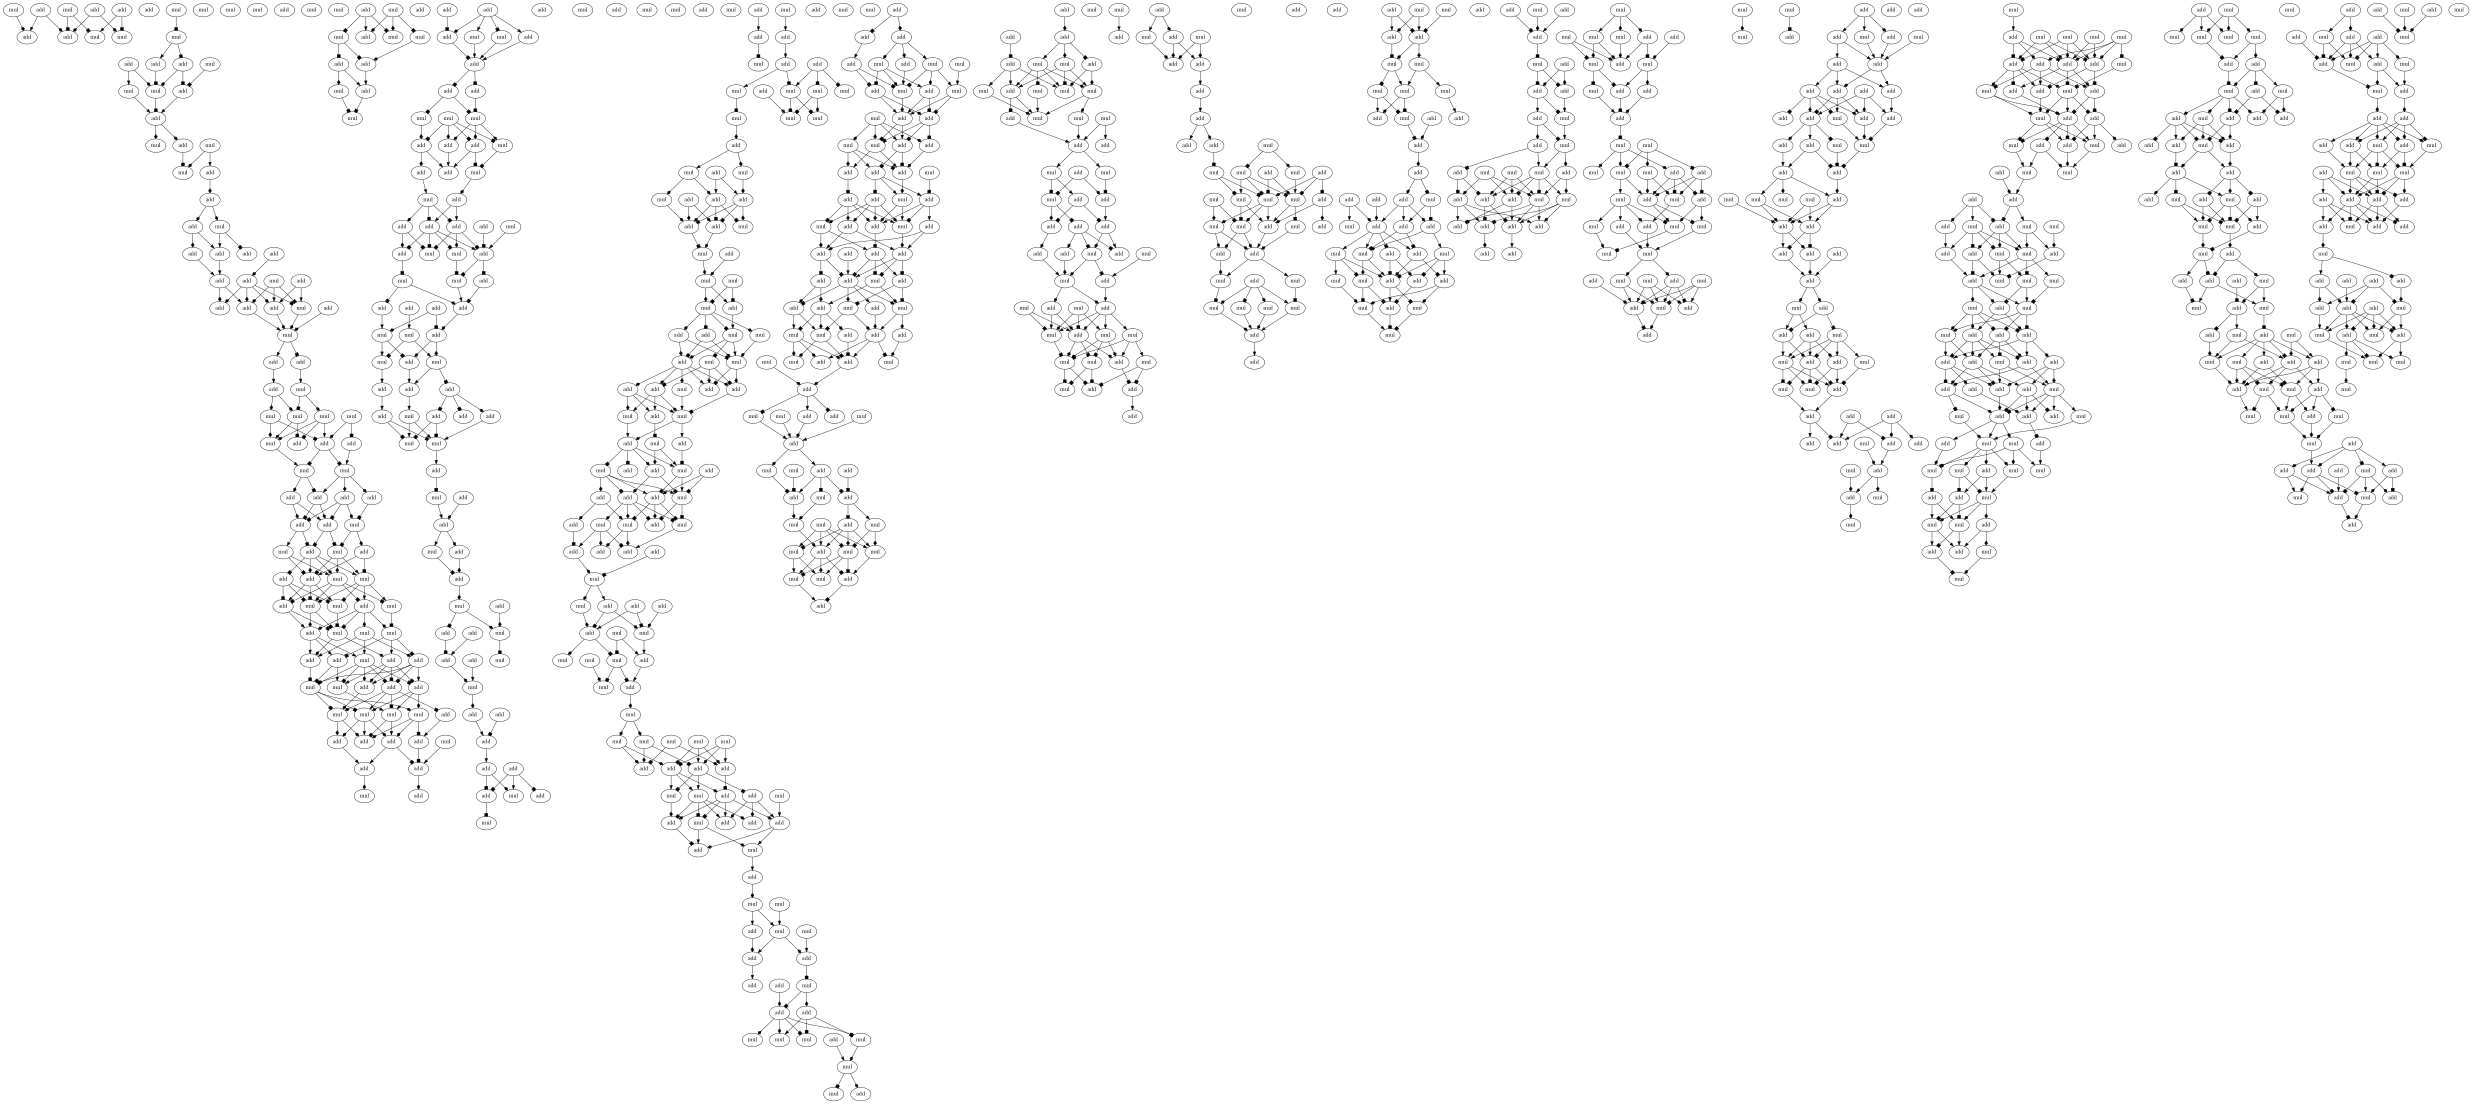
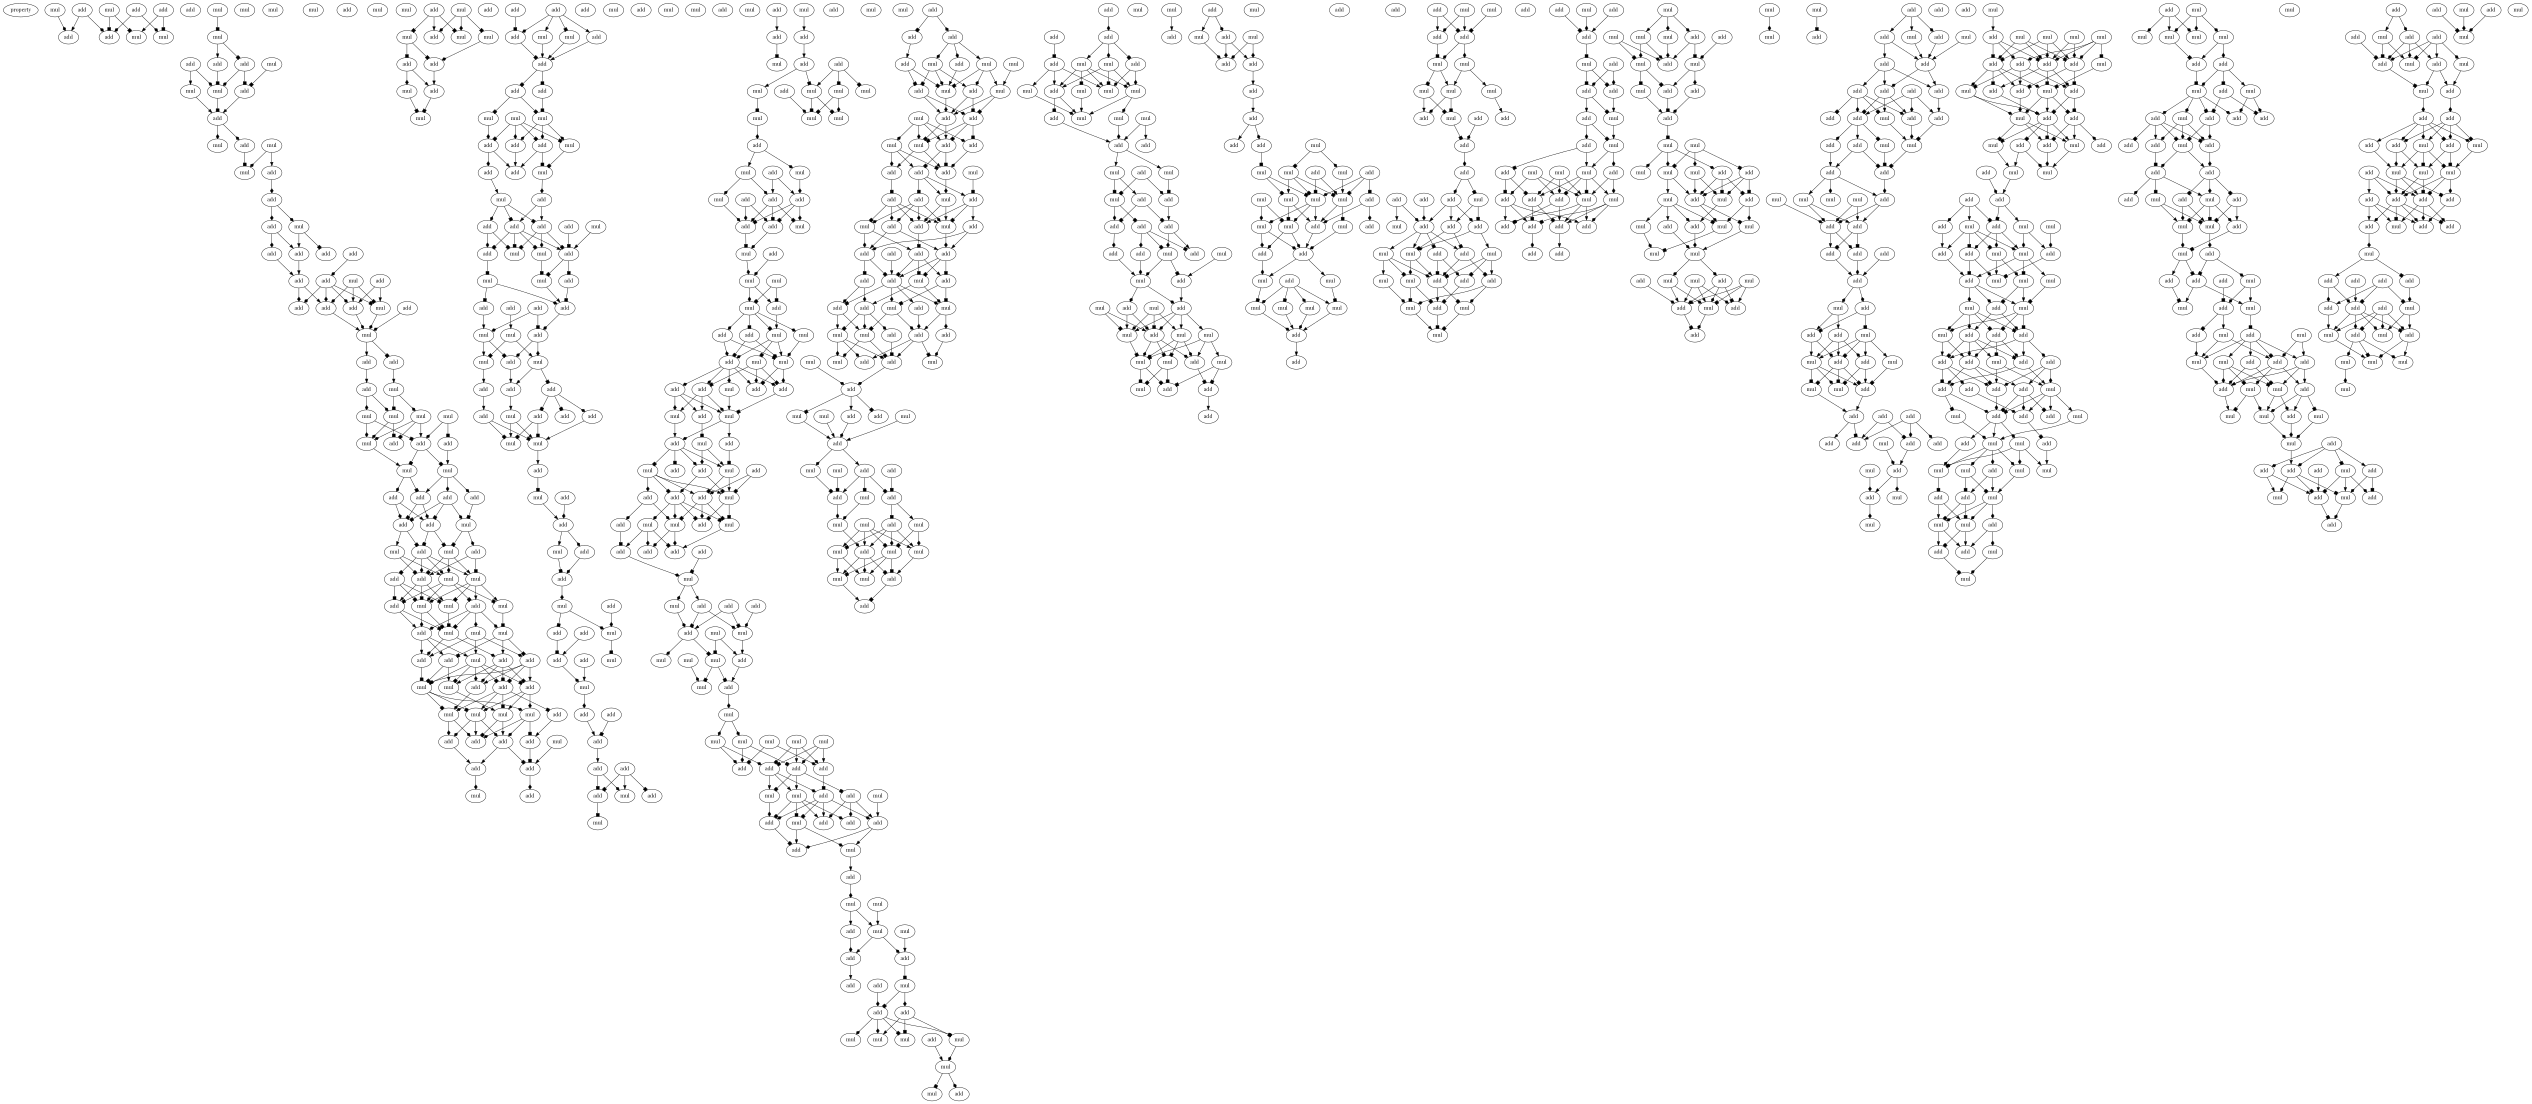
none -> (21, 10)
